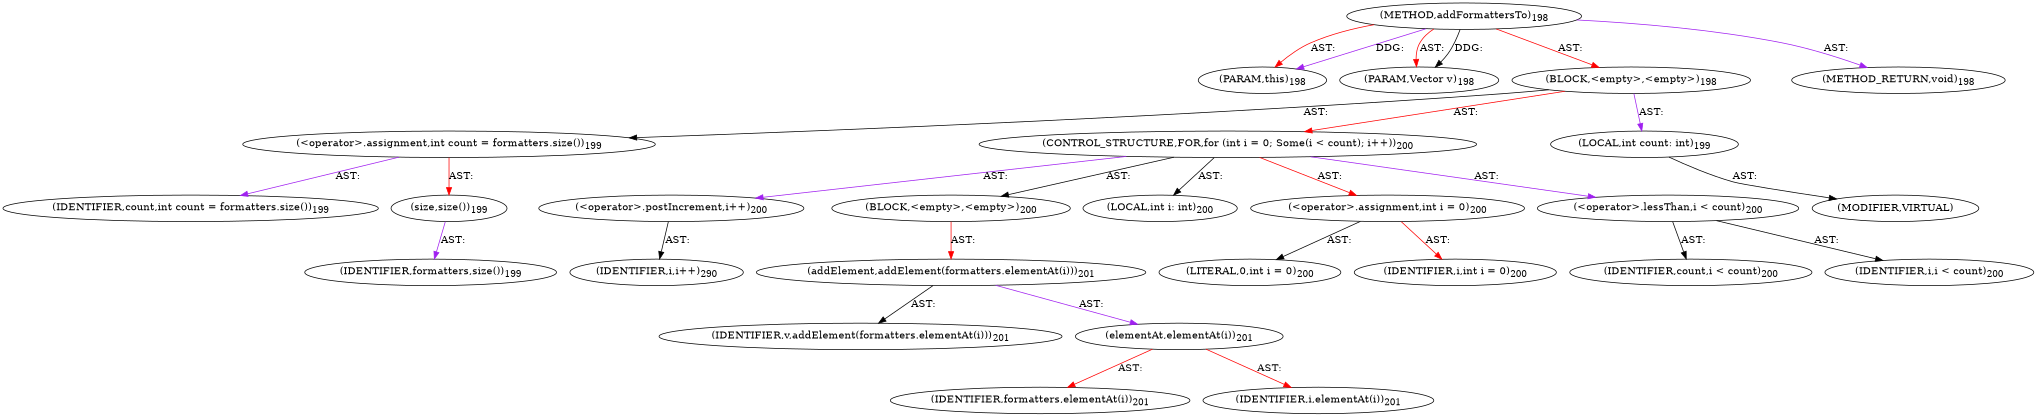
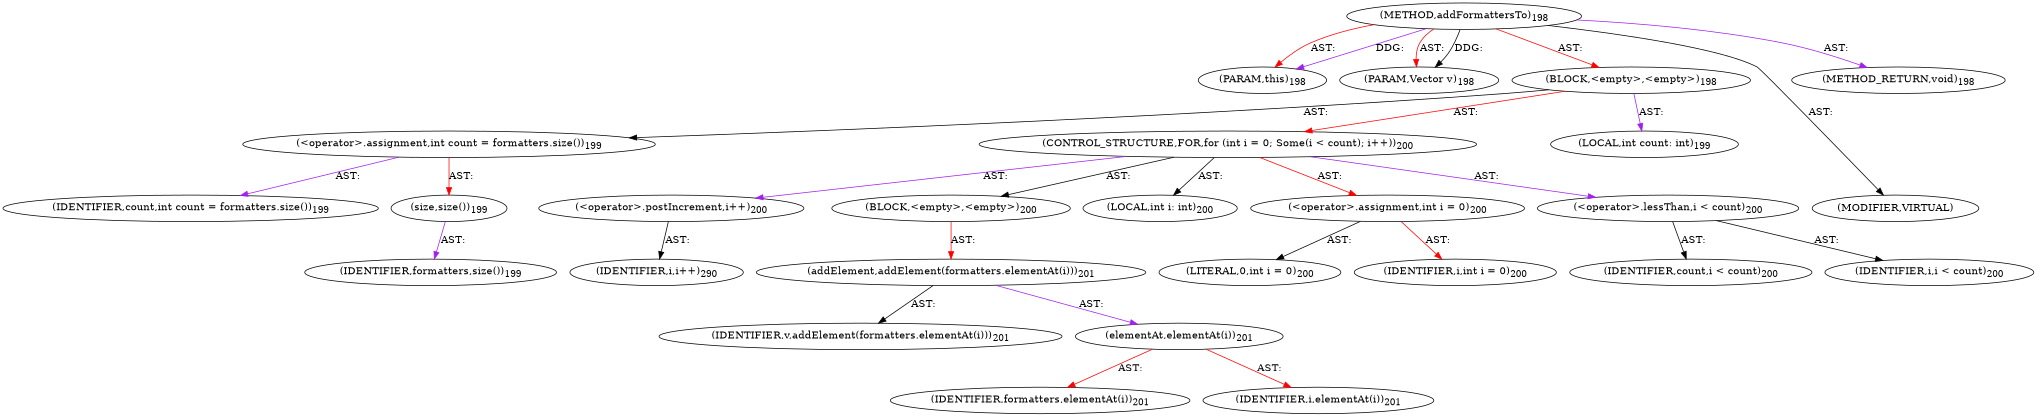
(1747, 185) -> (1738, 59)
